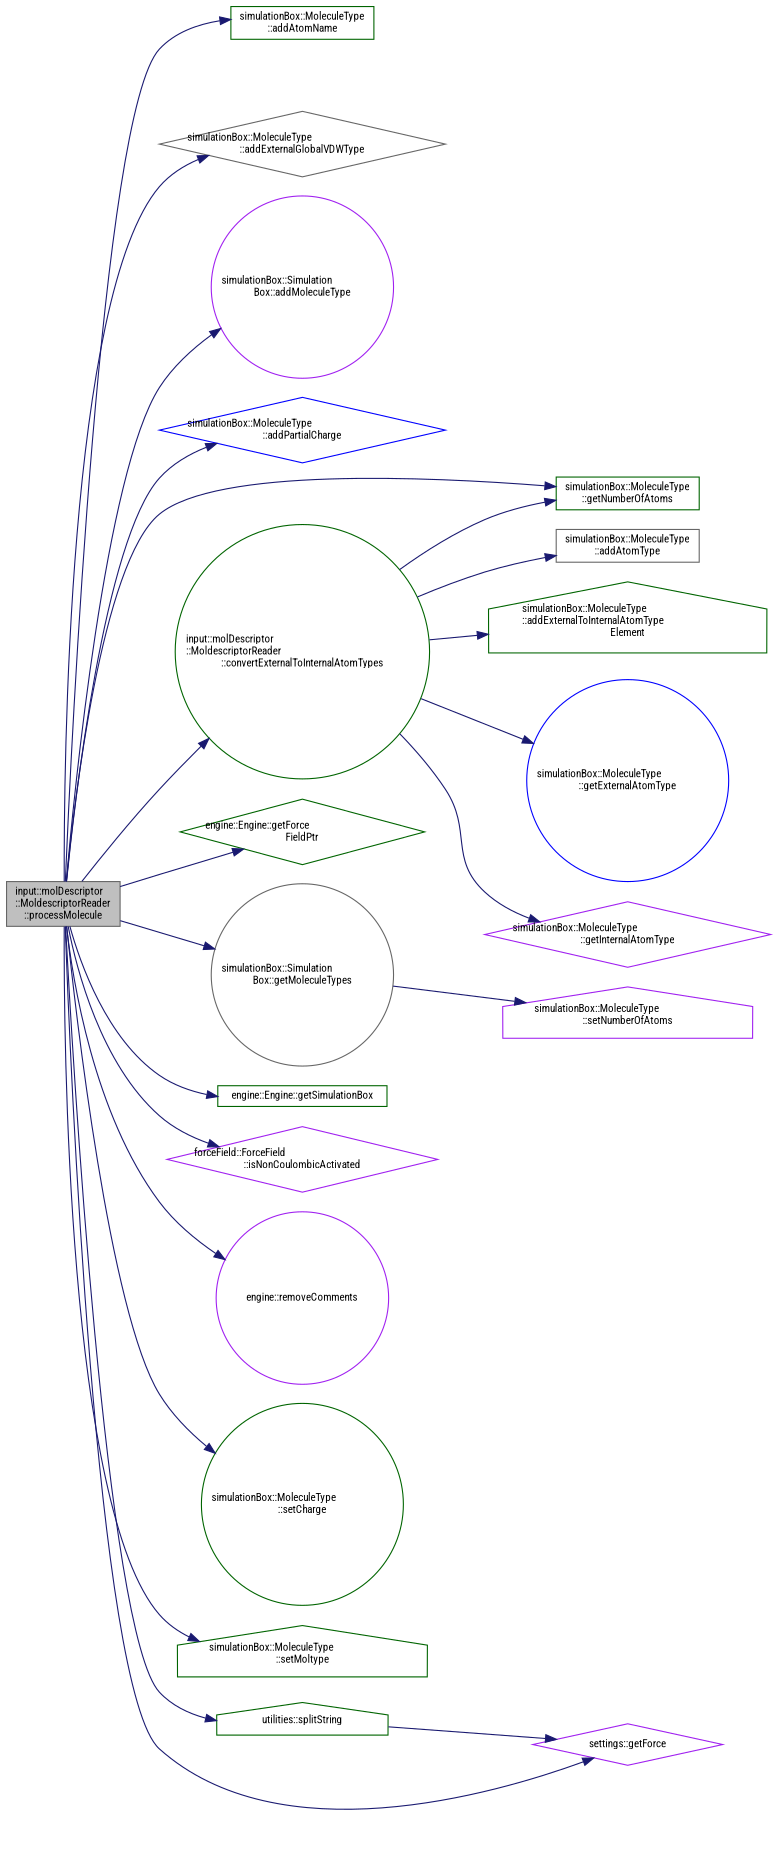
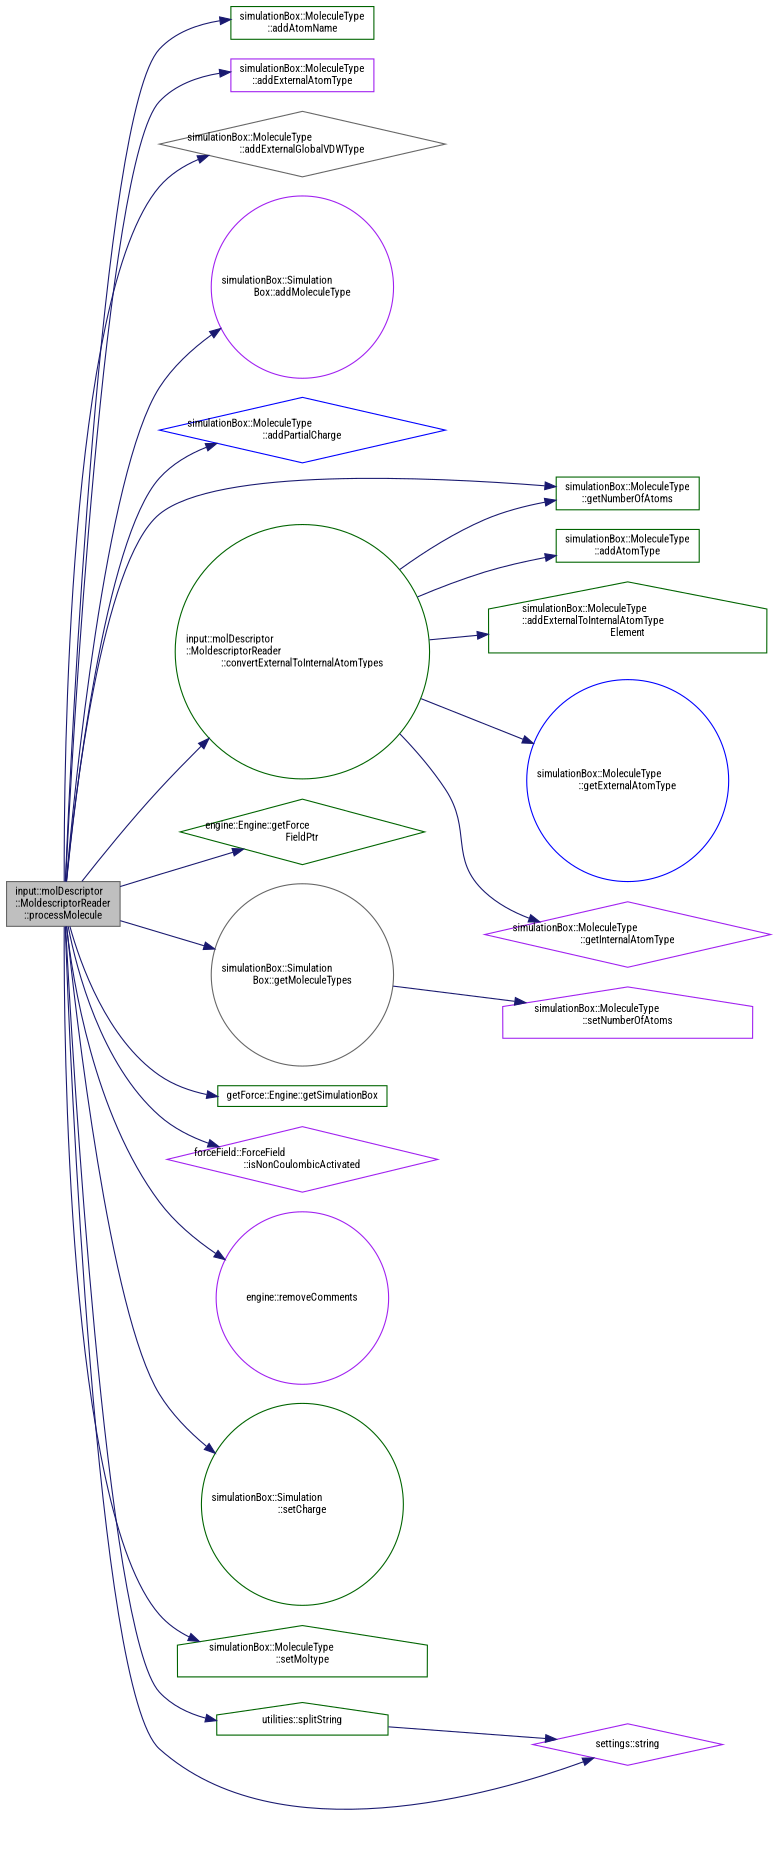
none -> (302, 75)
(628, 546) -> (628, 546)
(302, 1096) -> (302, 1096)
(302, 1504) -> (302, 1504)
(628, 1744) -> (628, 1744)
